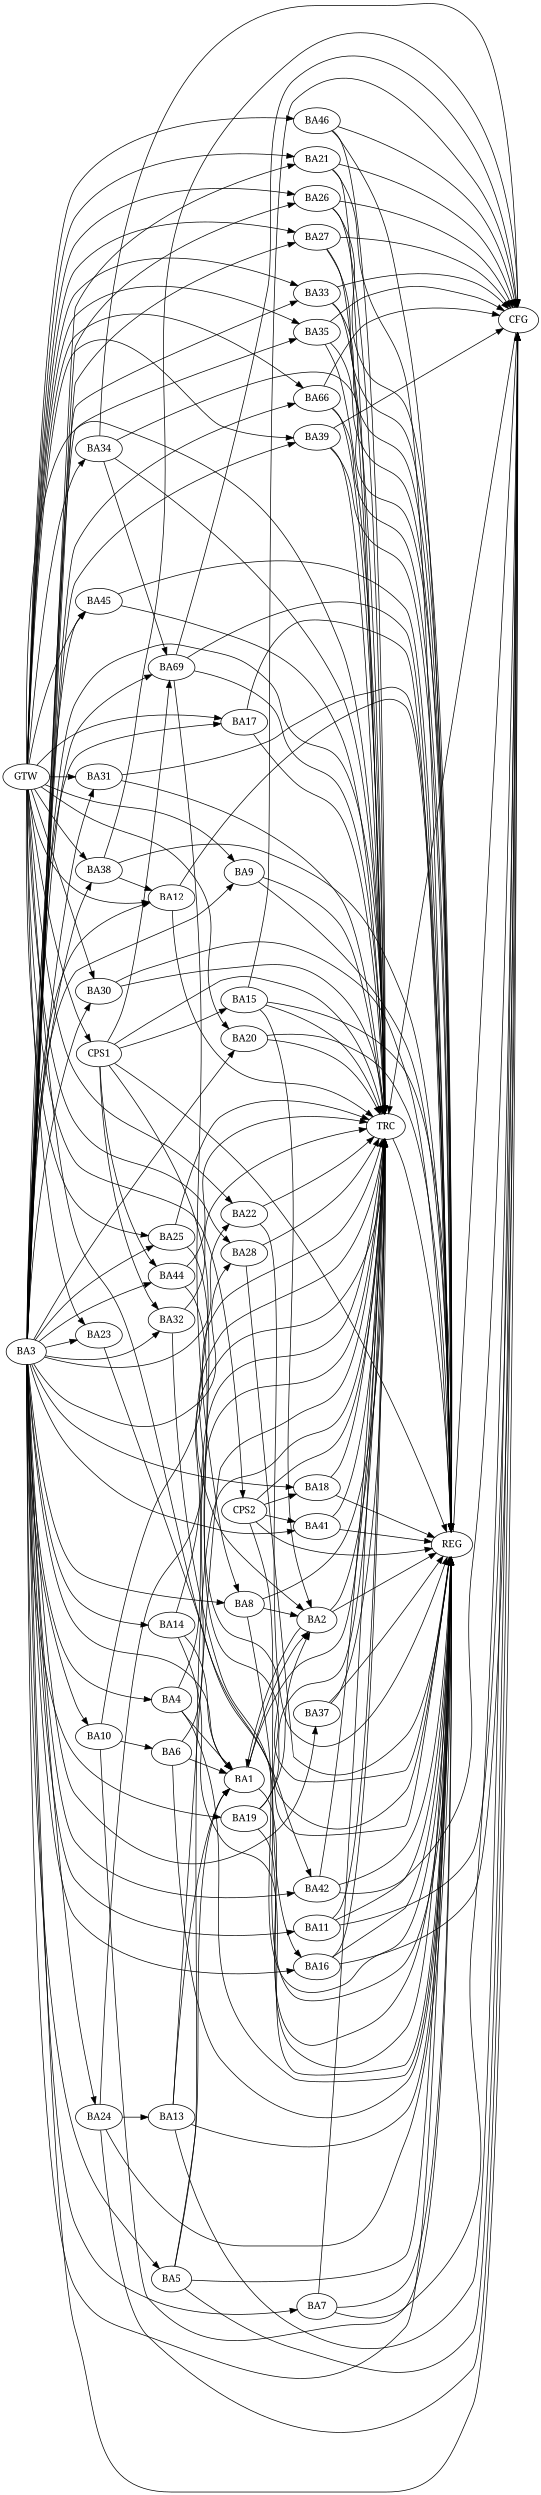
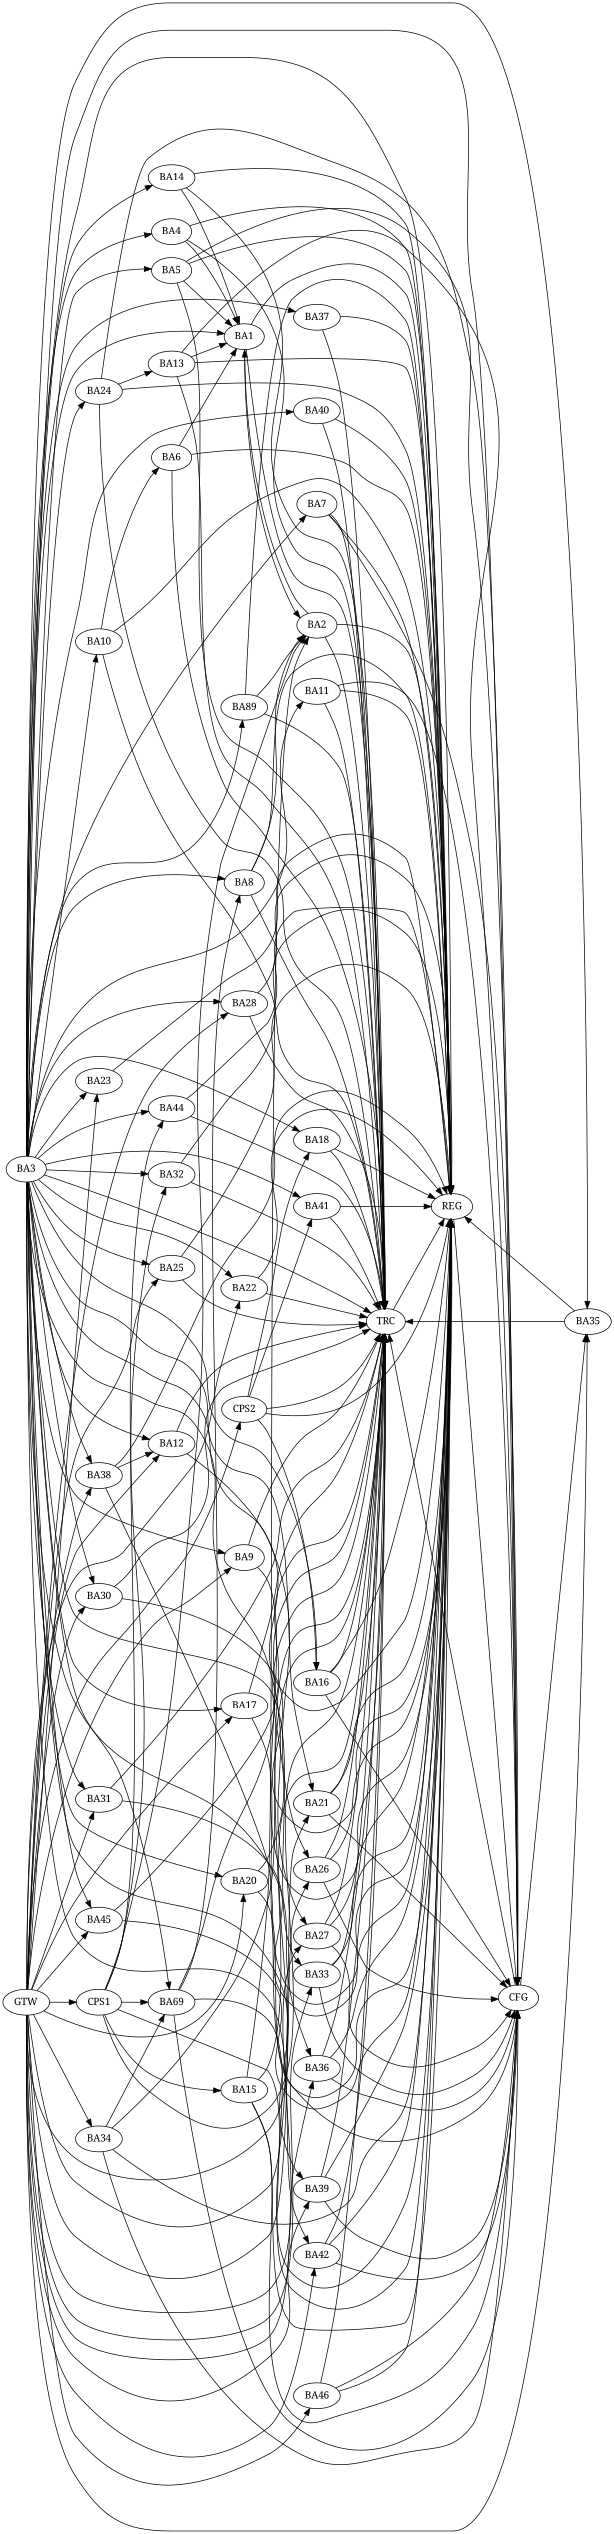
(411, 287) -> (553, 1663)
(317, 398) -> (317, 2068)
none -> (317, 411)
(244, 1819) -> (244, 707)
